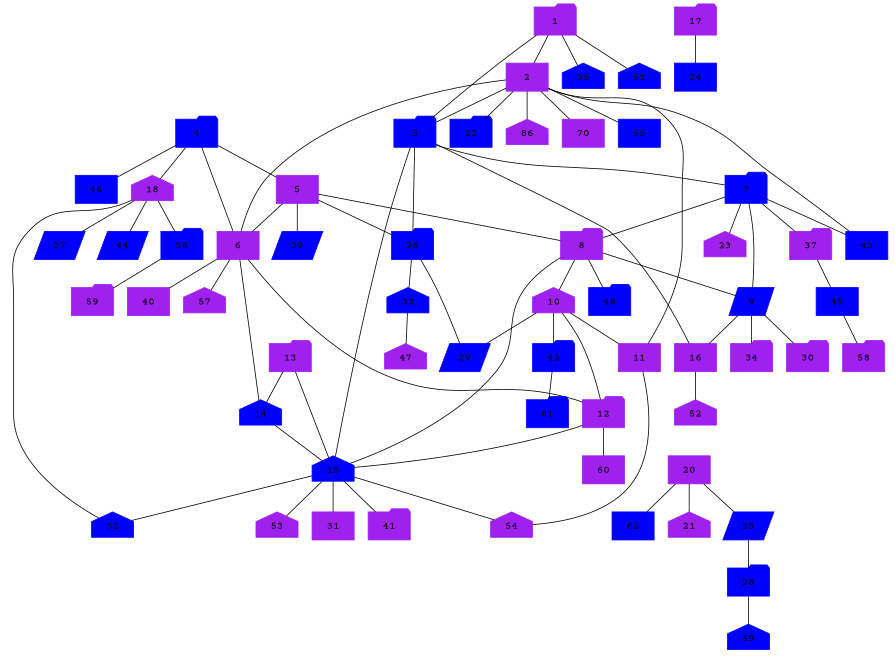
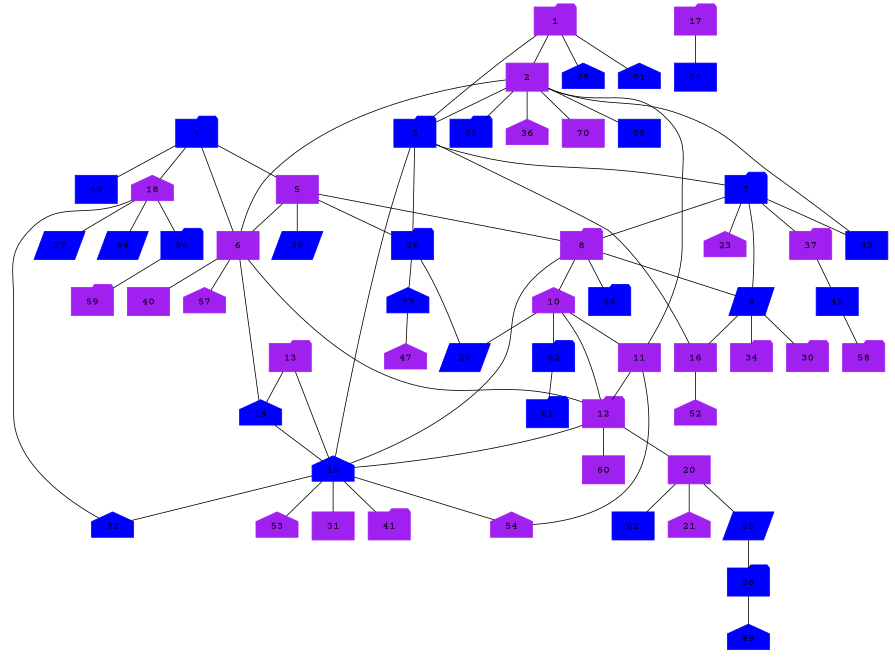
(527, 133) -> (527, 133)
none -> (621, 386)
none -> (643, 440)
